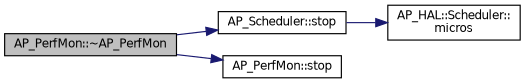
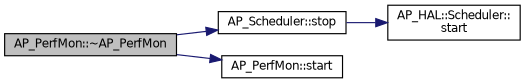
(454, 23) -> (454, 23)
(282, 67) -> (282, 67)
